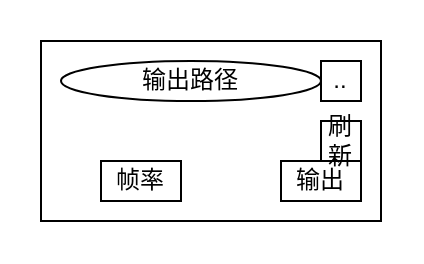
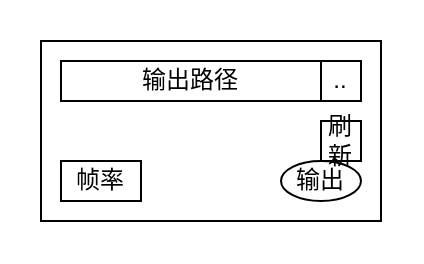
(191, 81) -> (191, 81)
(141, 181) -> (101, 181)
(321, 181) -> (321, 181)
